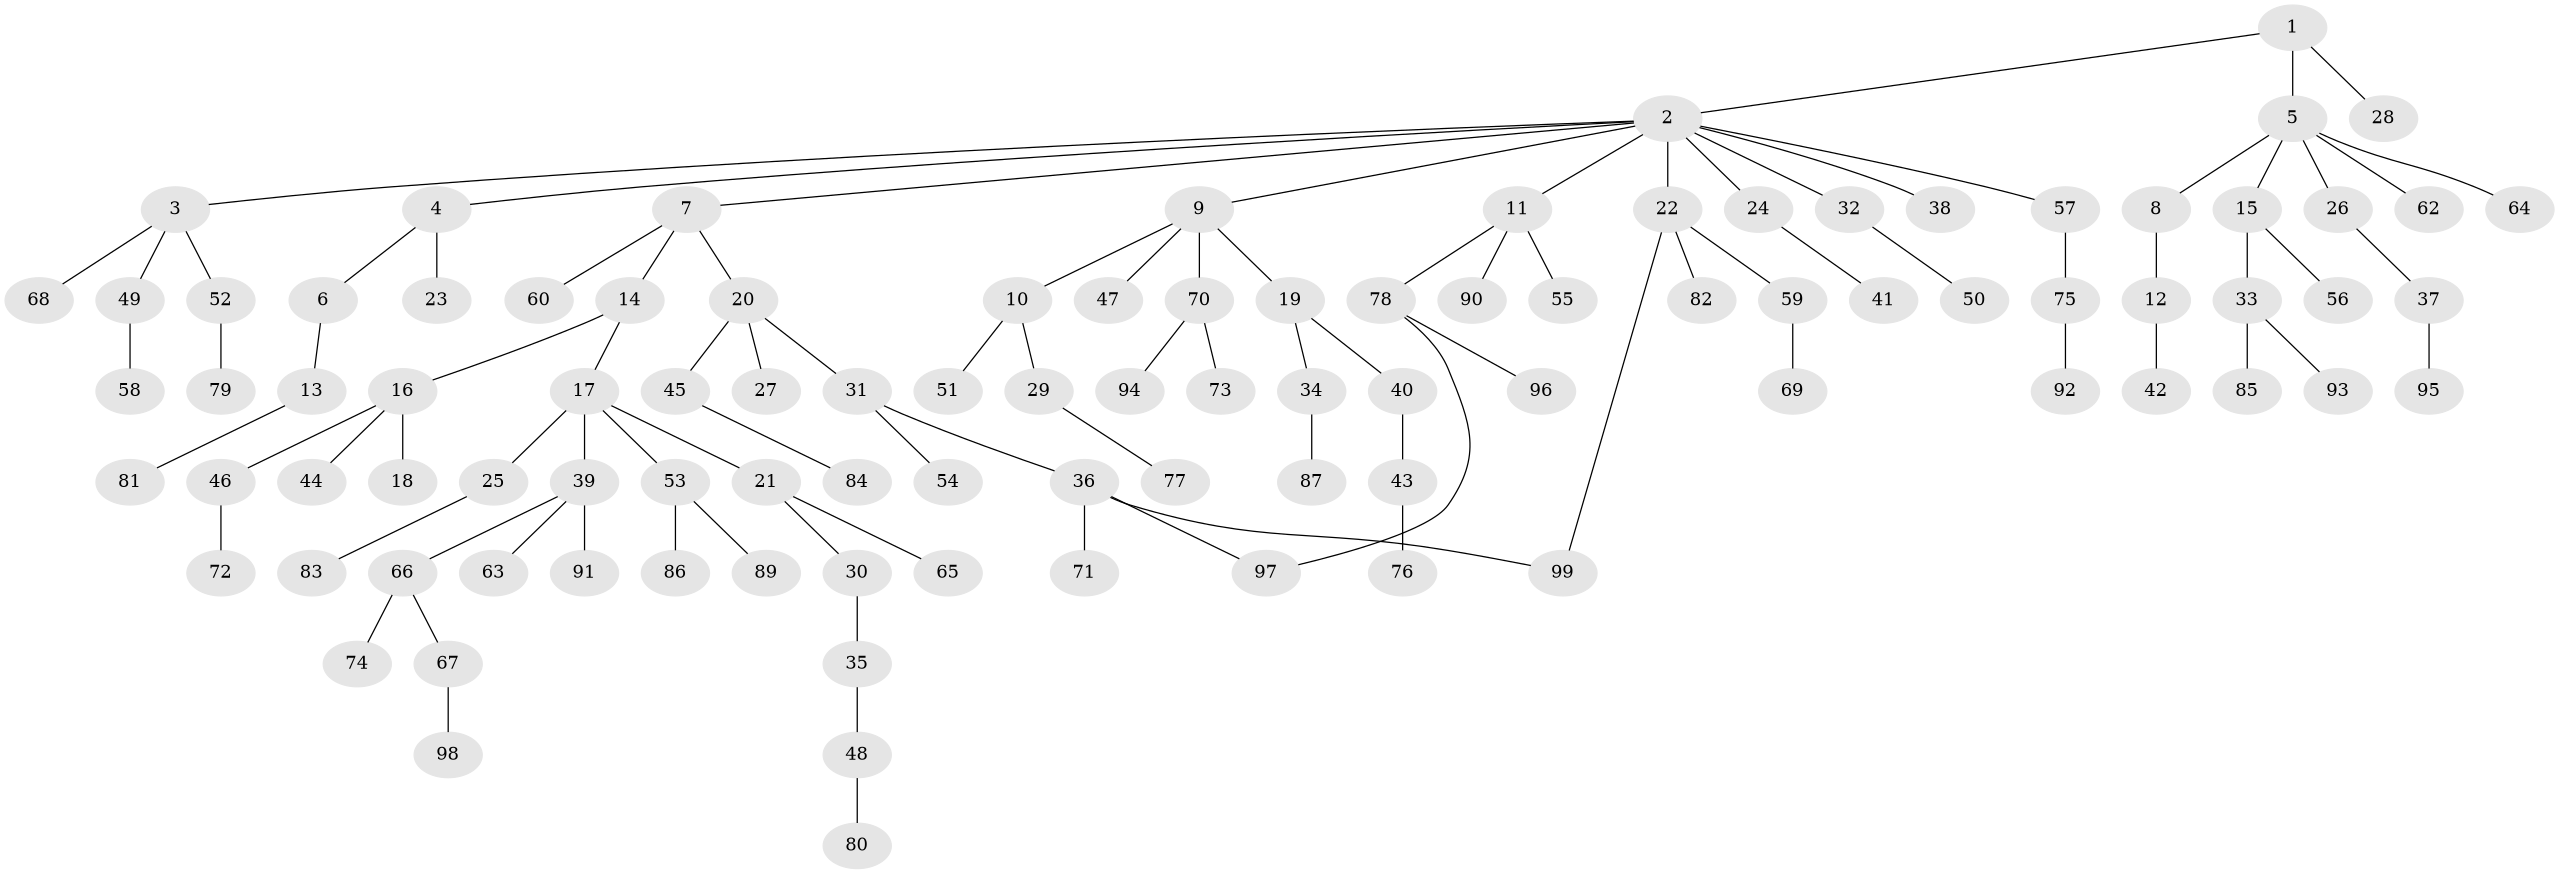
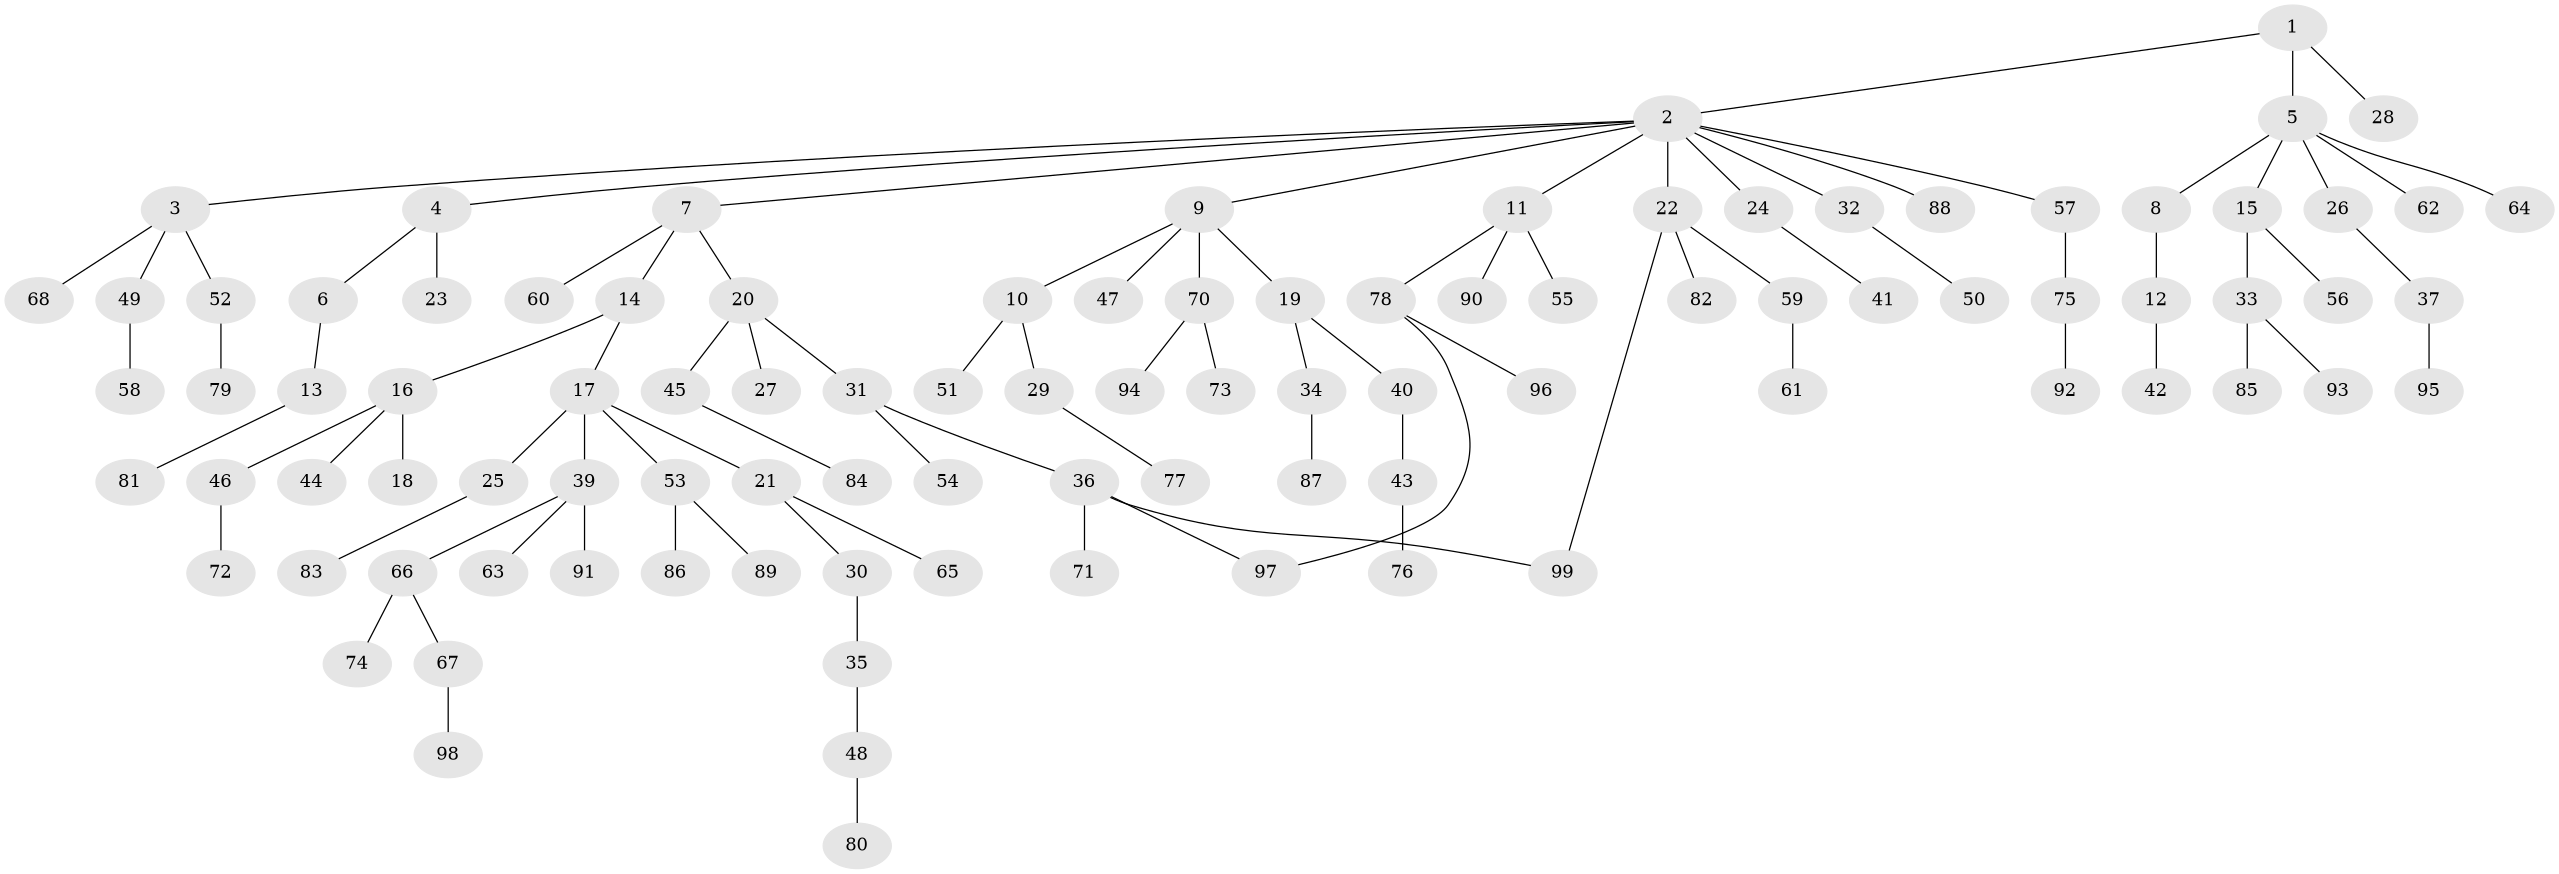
(1940, 210) -> (1940, 210)
(1793, 391) -> (1793, 391)
